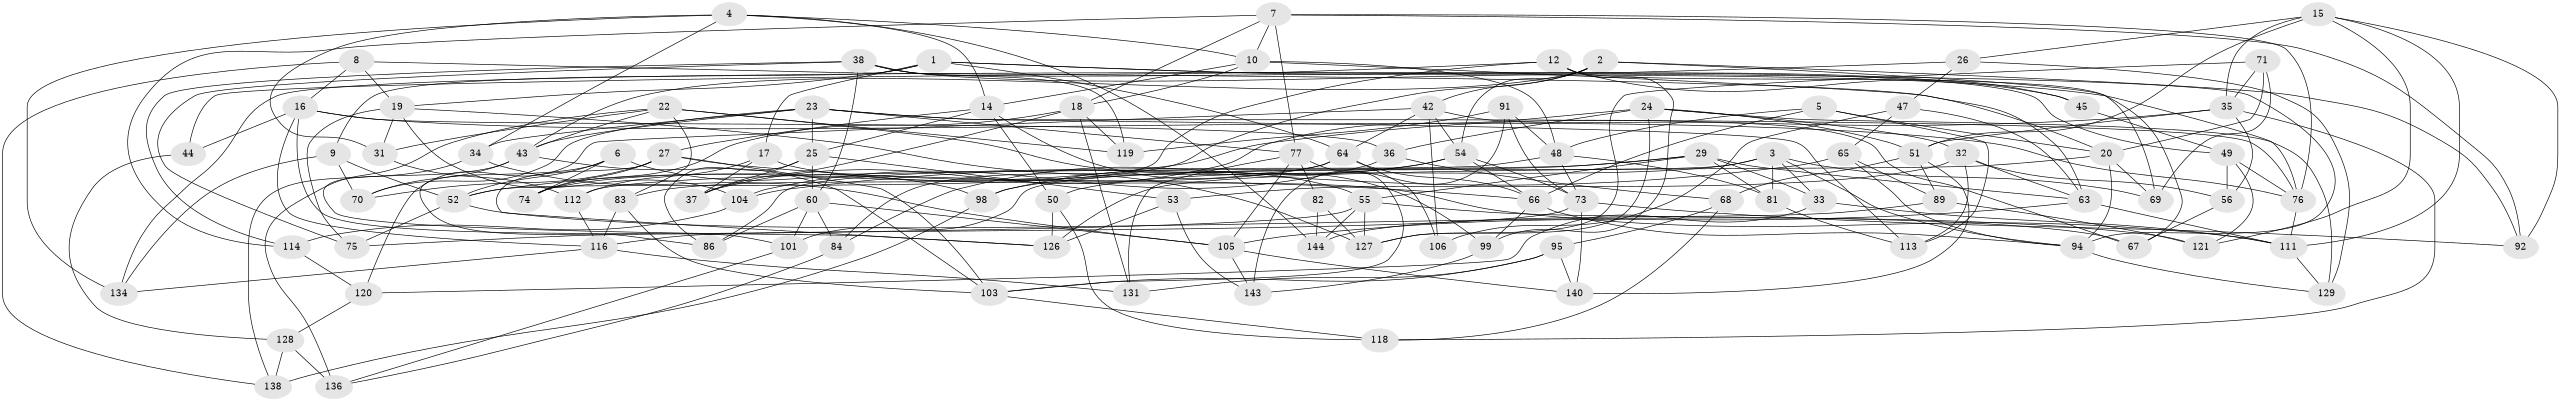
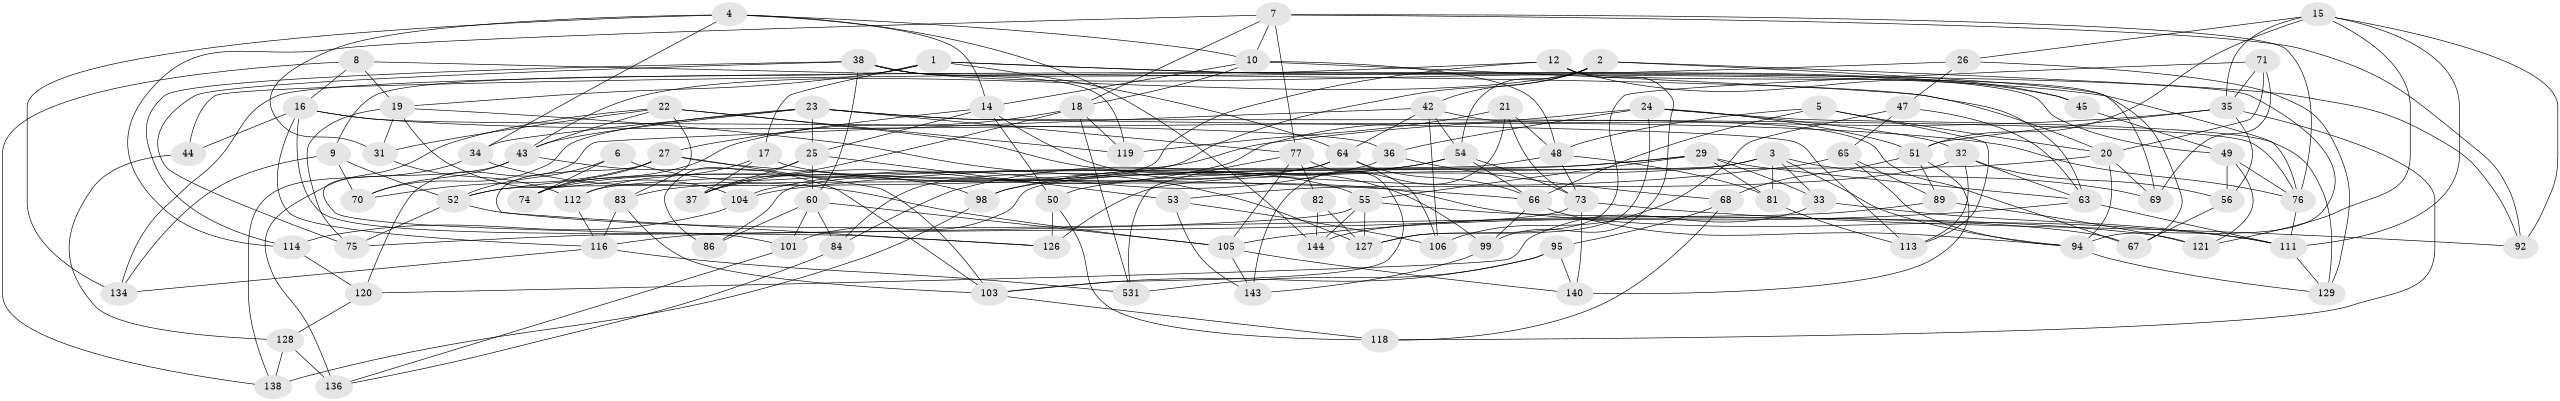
(1505, 107) -> (1505, 107)
(442, 220) -> none
(1117, 222) -> (1266, 215)
(1131, 294) -> (1131, 294)
